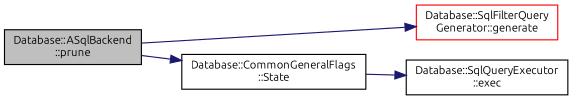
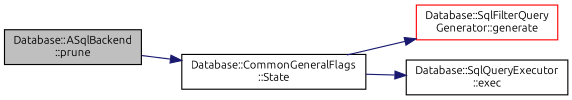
(273, 35) -> (376, 48)
